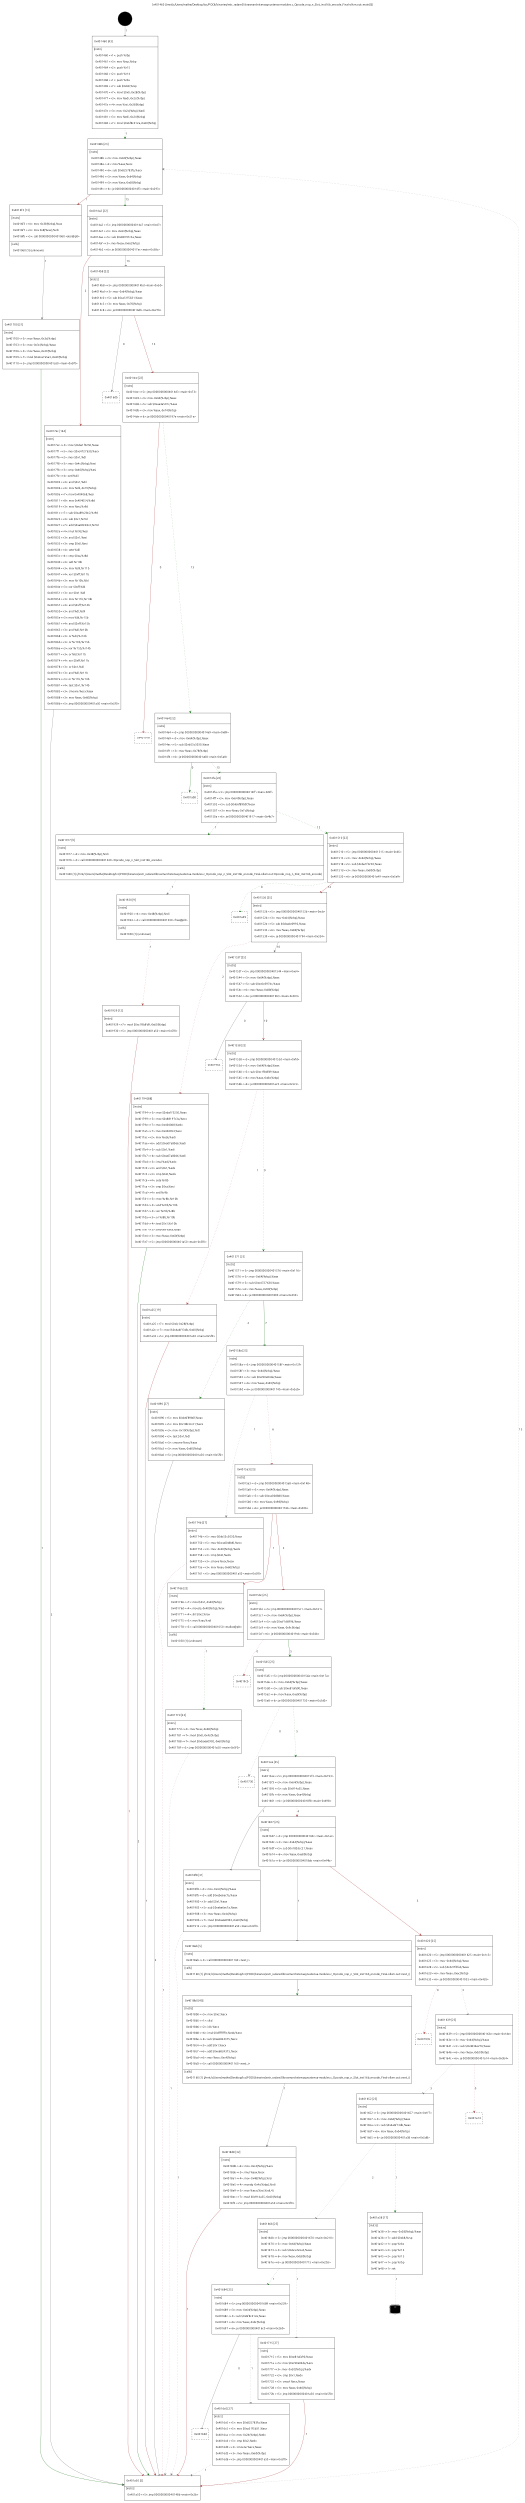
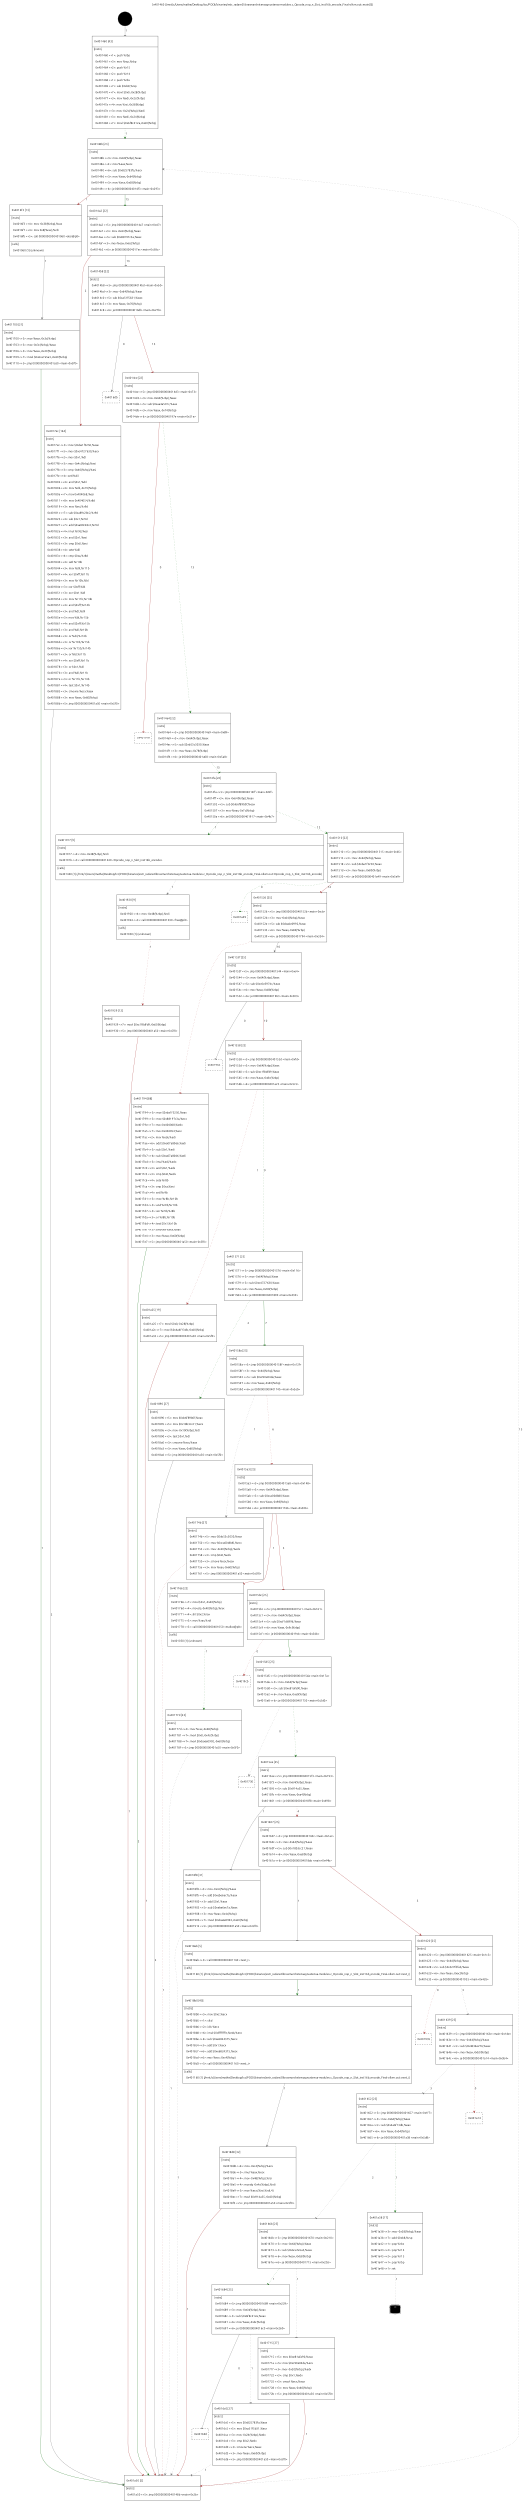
(189, 798) -> none
(41, 1457) -> (41, 1457)
